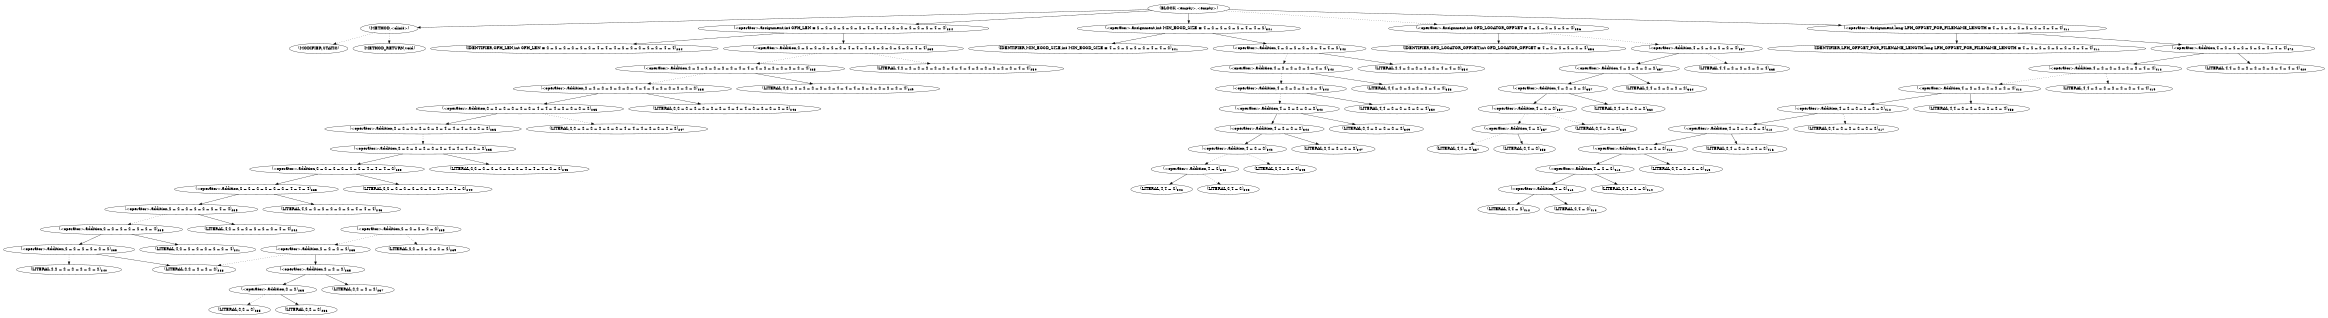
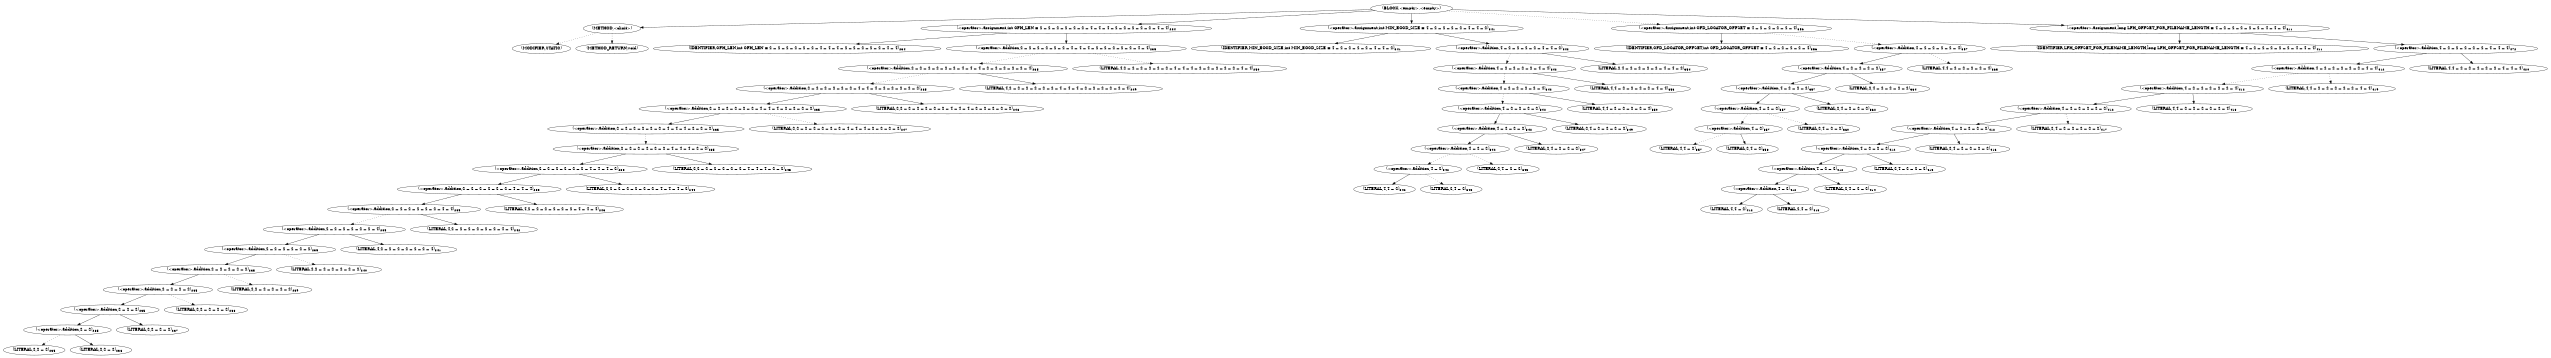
(2011, 108) -> (2234, 108)
(359, 239) -> (186, 279)
(132, 260) -> (242, 259)
